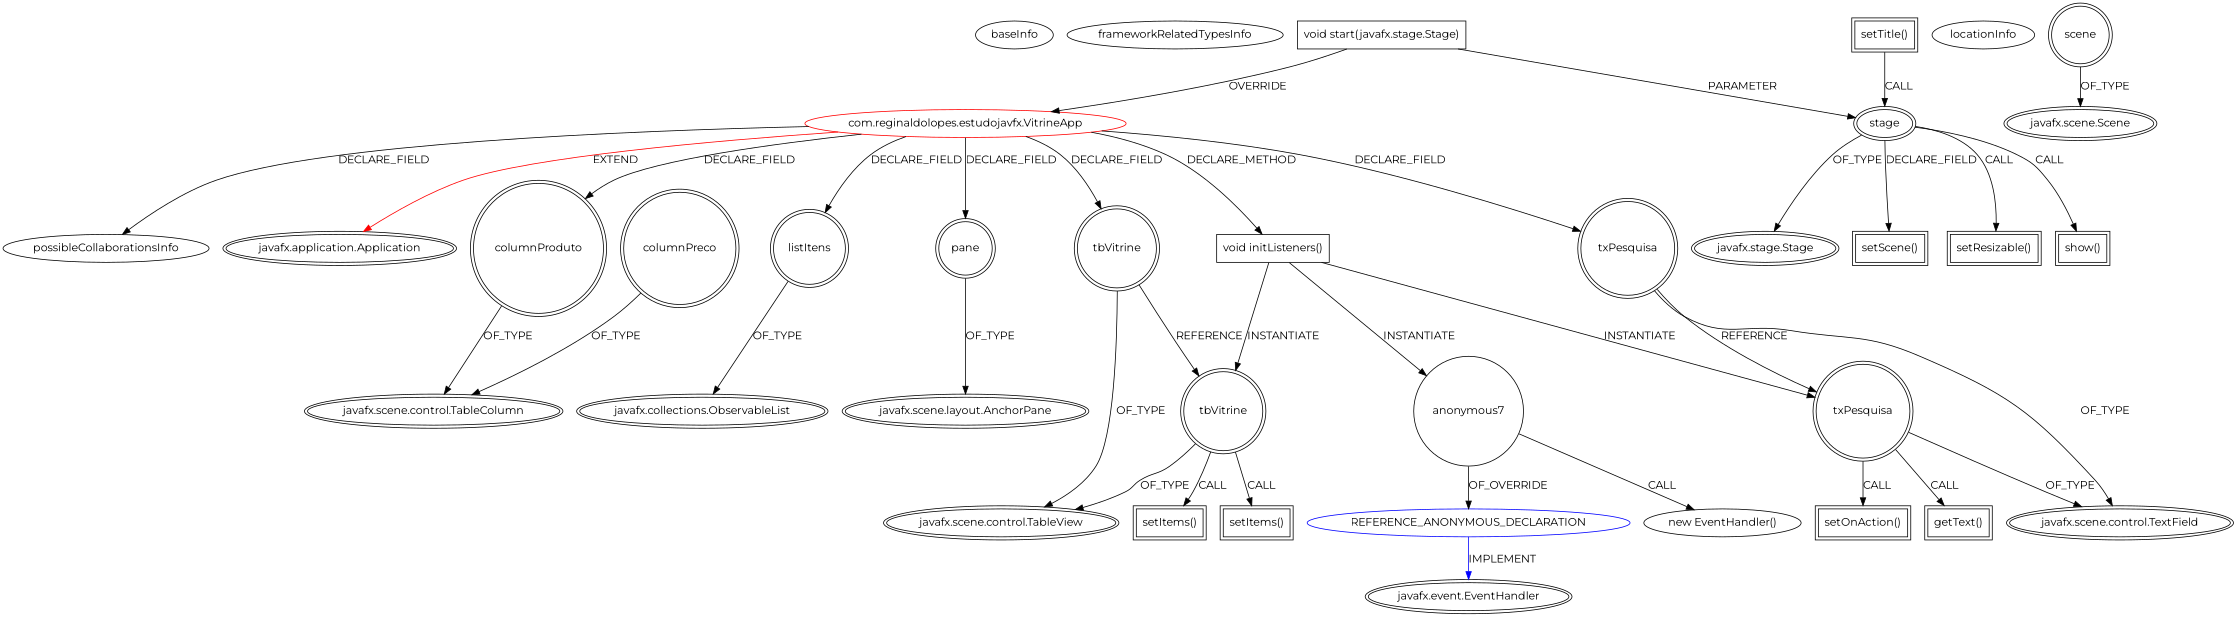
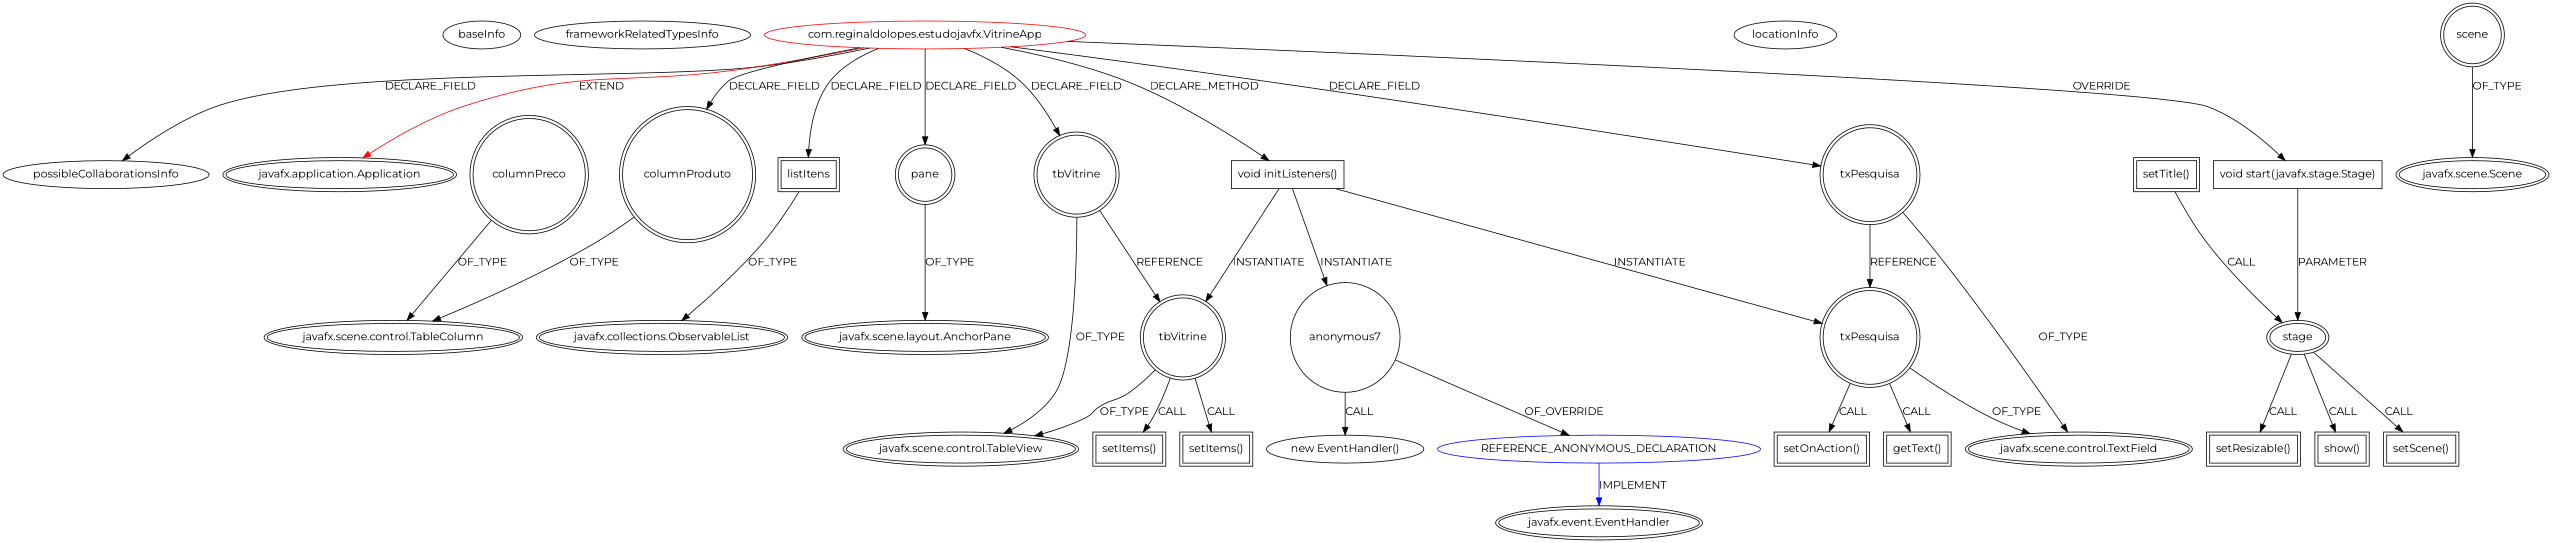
(1204, 86) -> (1682, 69)
(1931, 160) -> (2399, 412)
(809, 248) -> (809, 175)
(1765, 248) -> none
